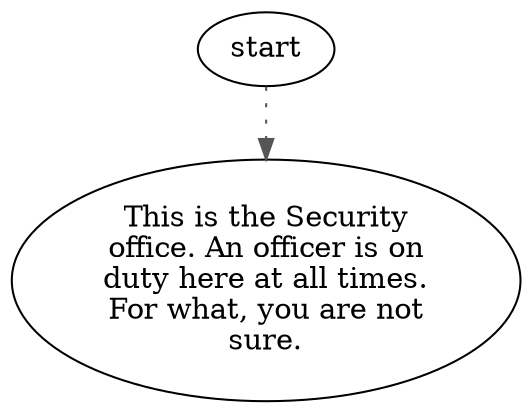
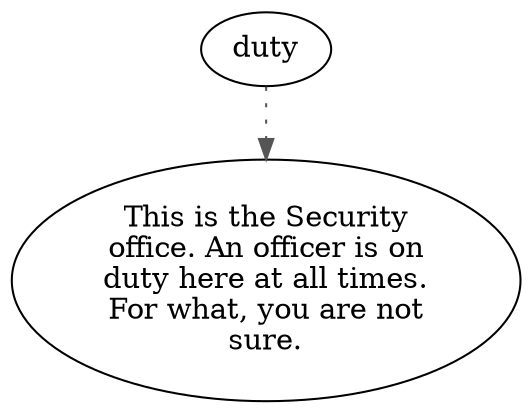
(266, 49) -> (266, 49)
